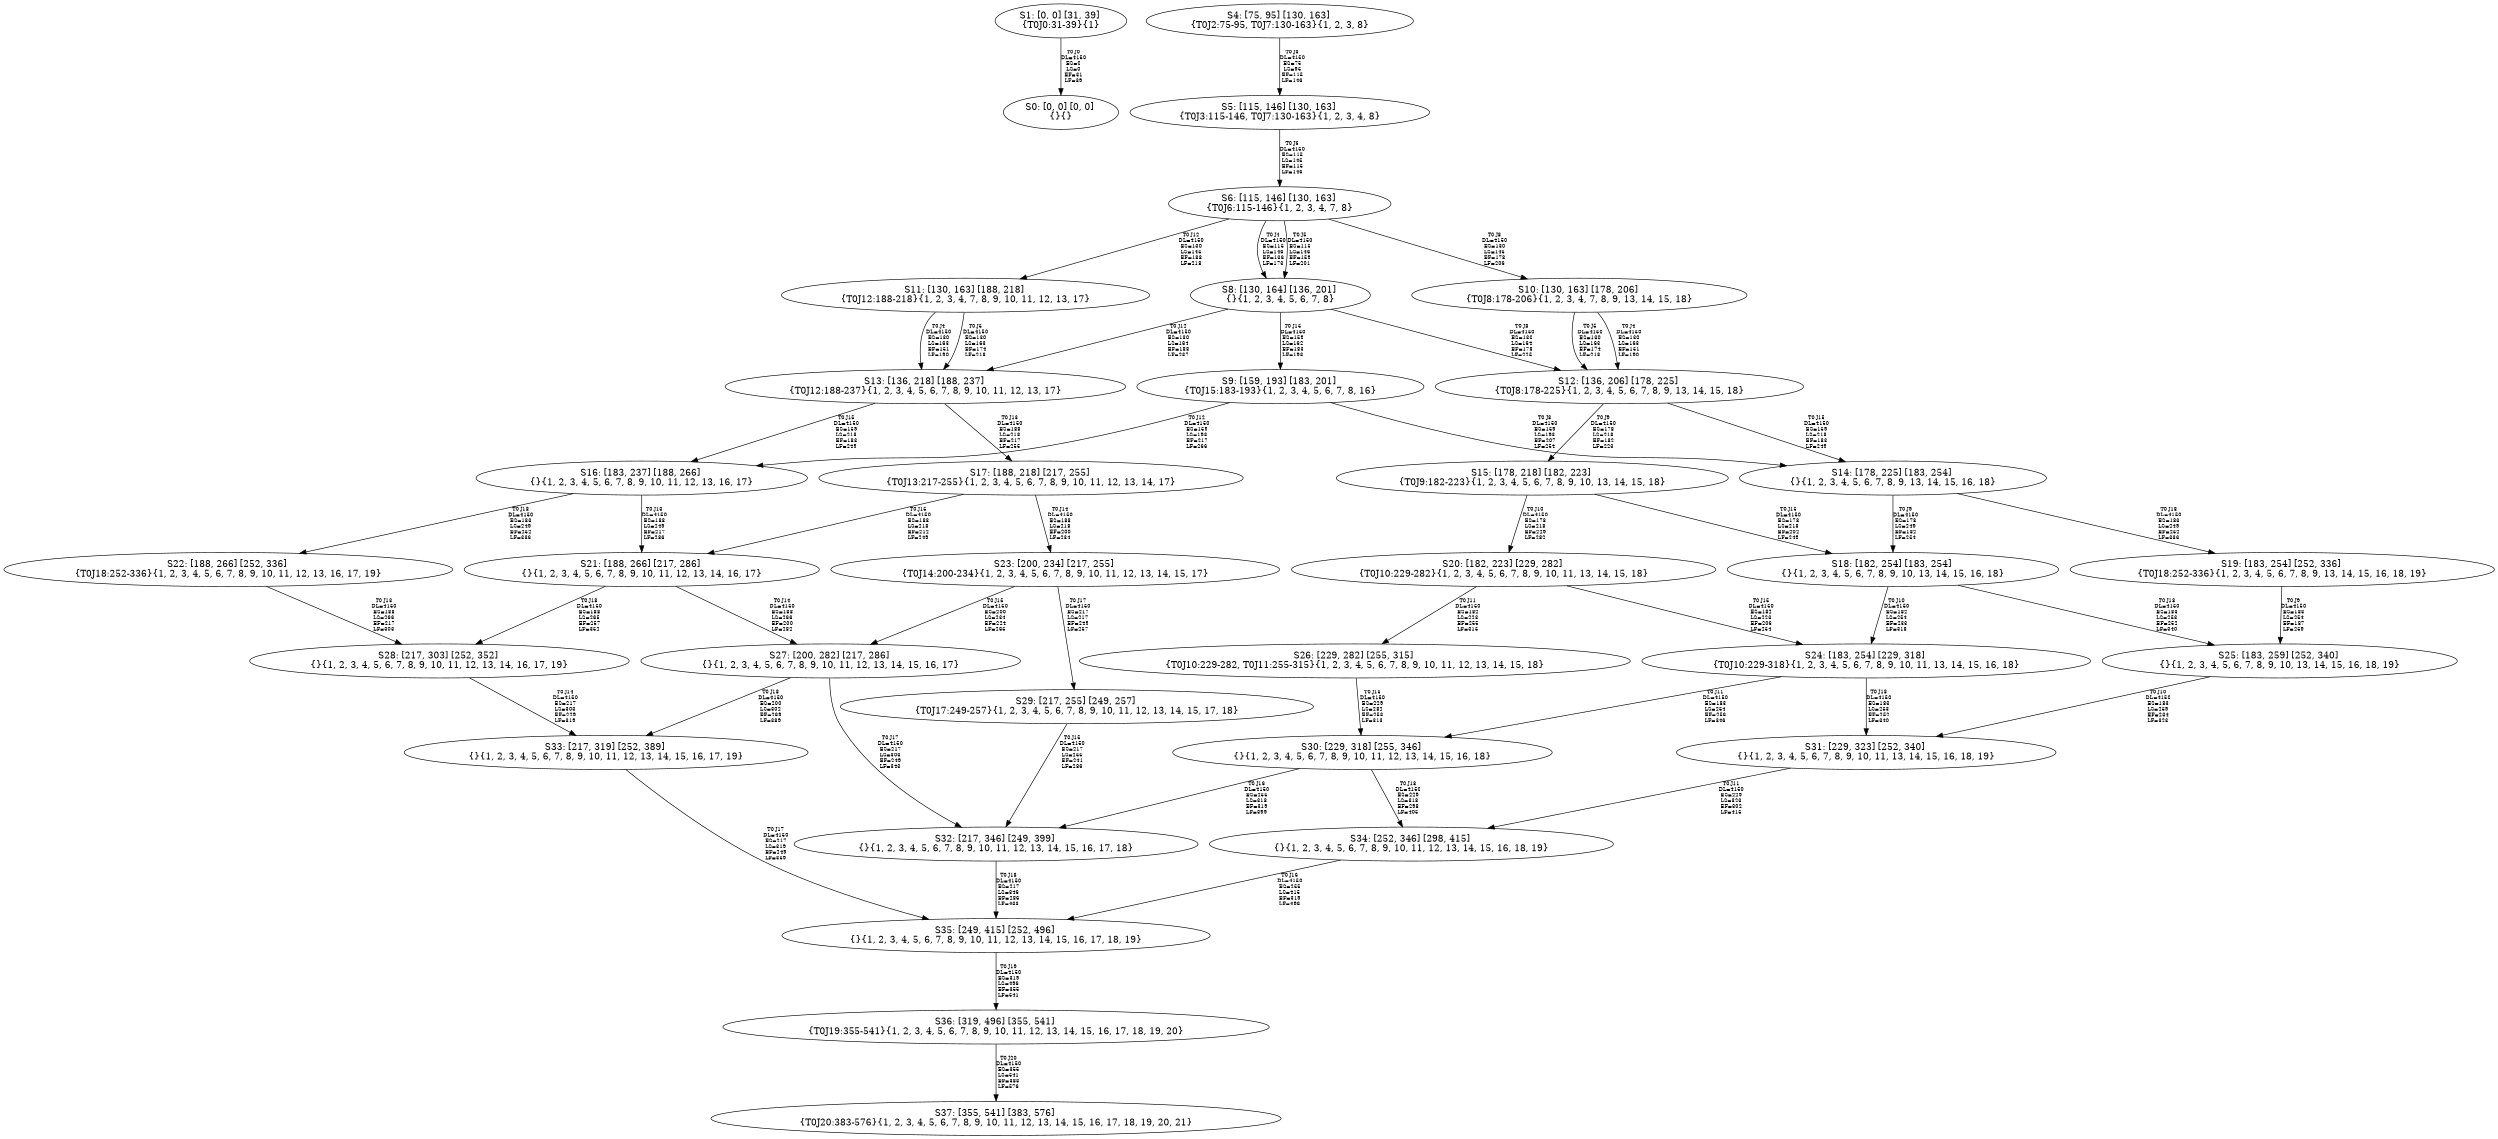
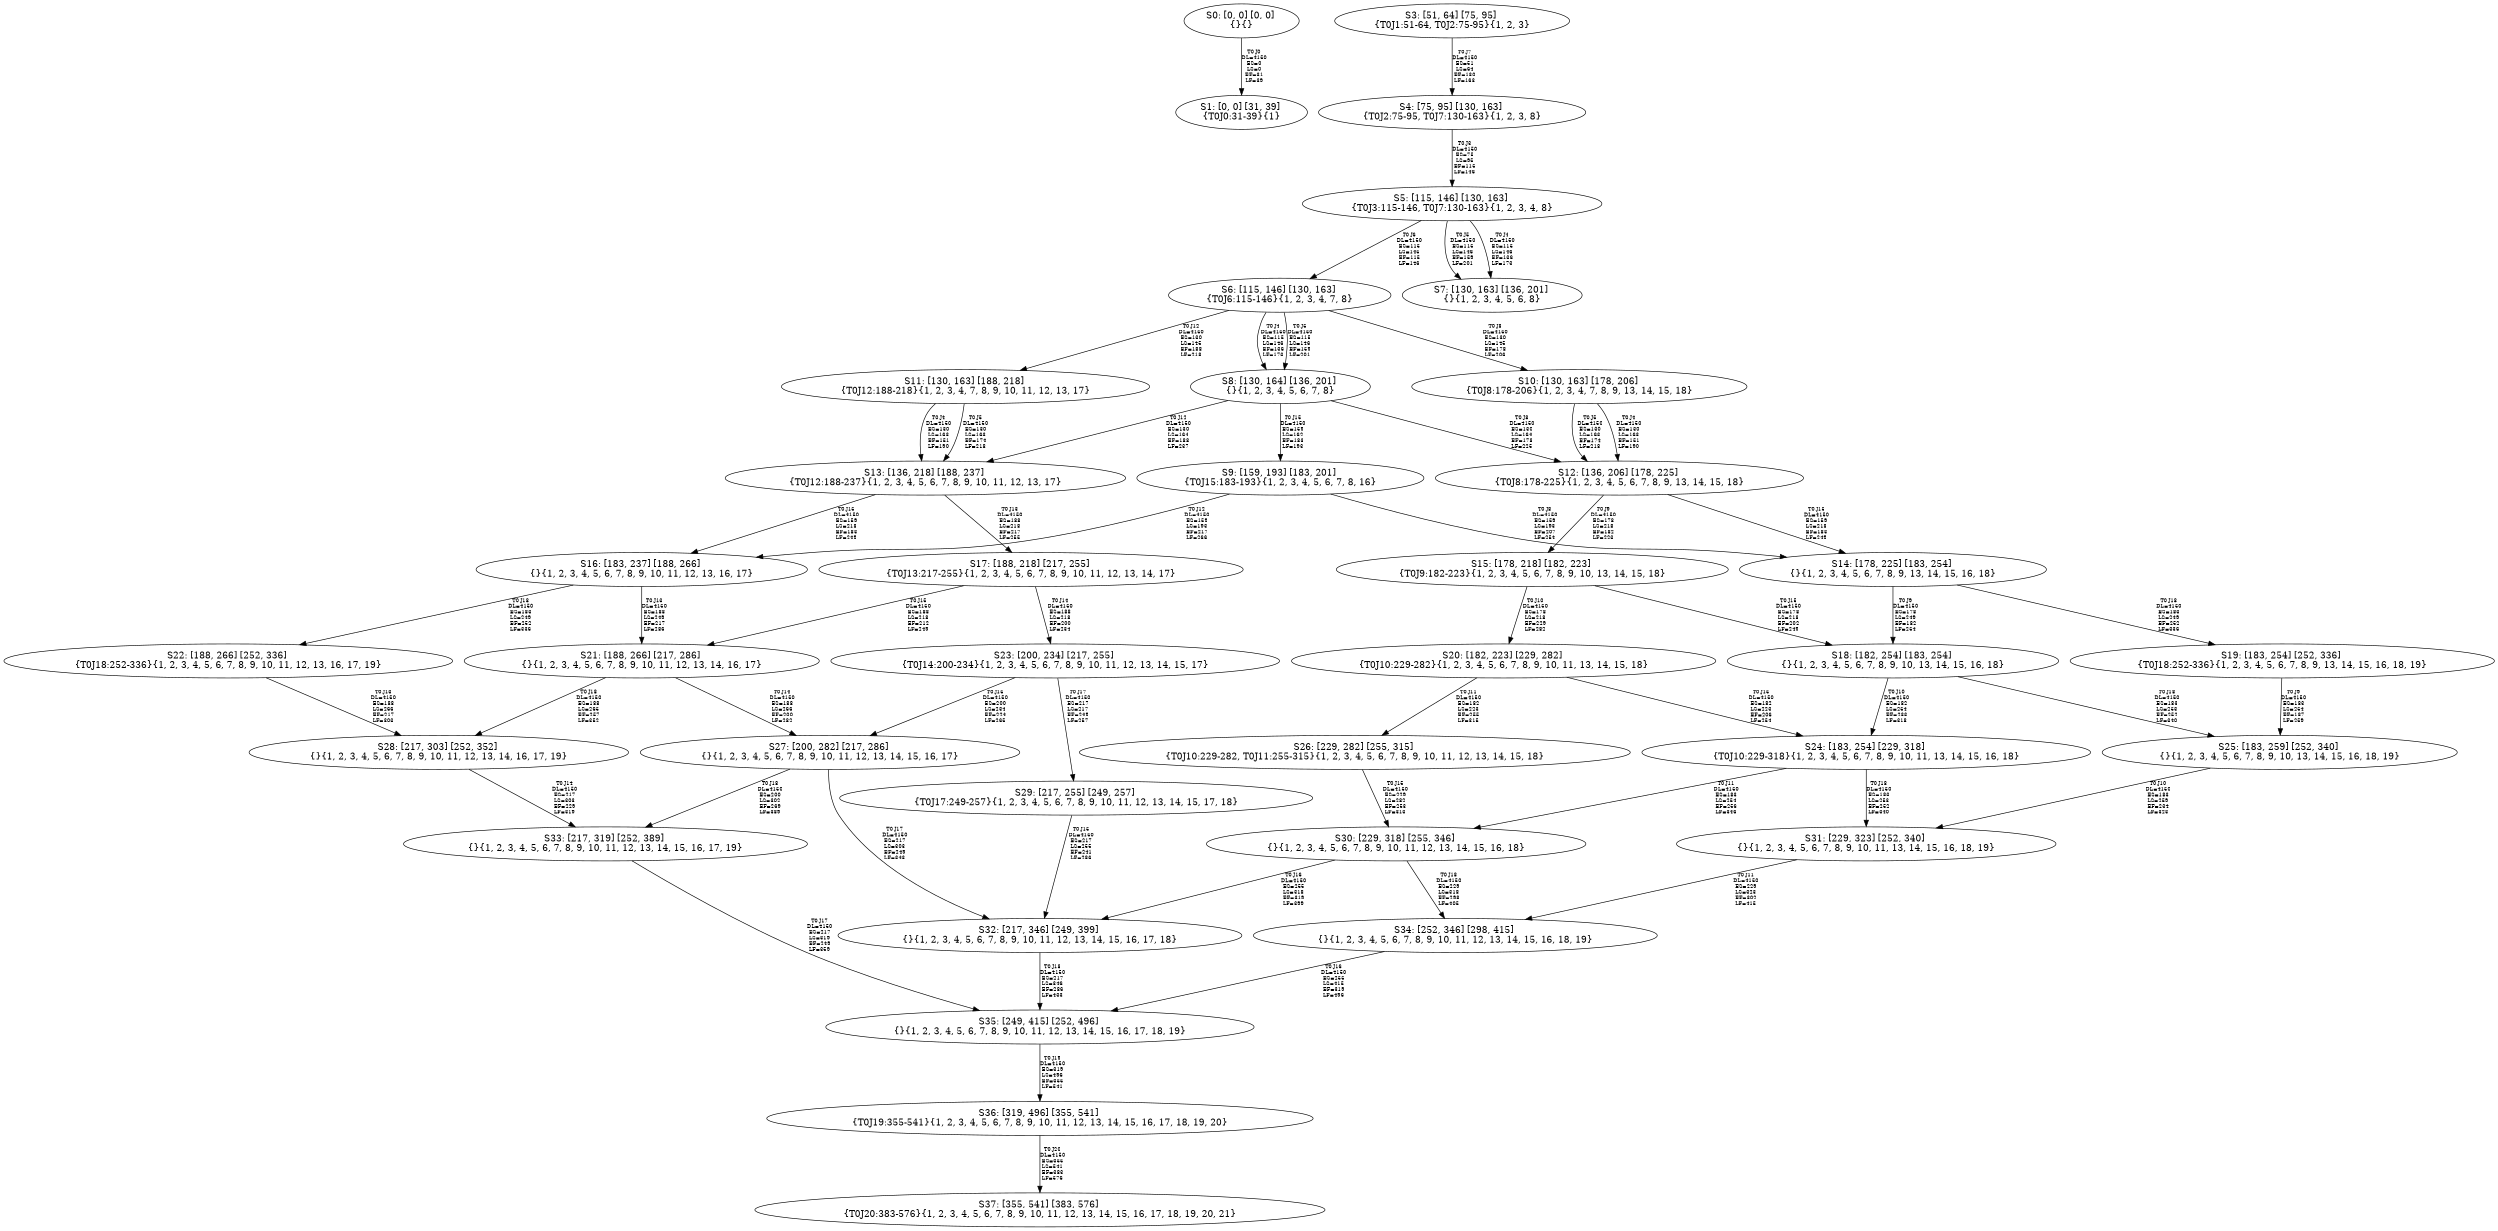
none -> (1452, 21)
(1061, 63) -> (1242, 63)
none -> (1492, 295)
